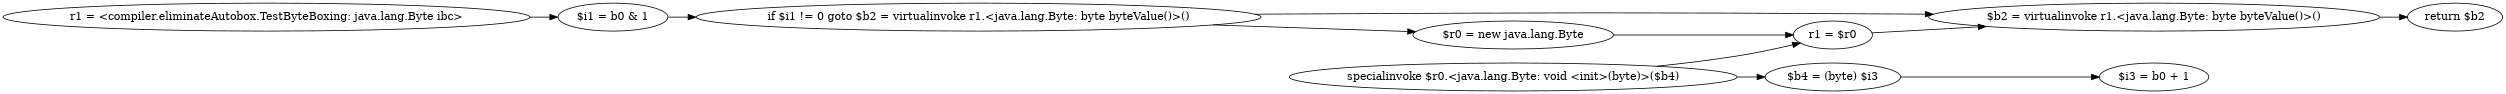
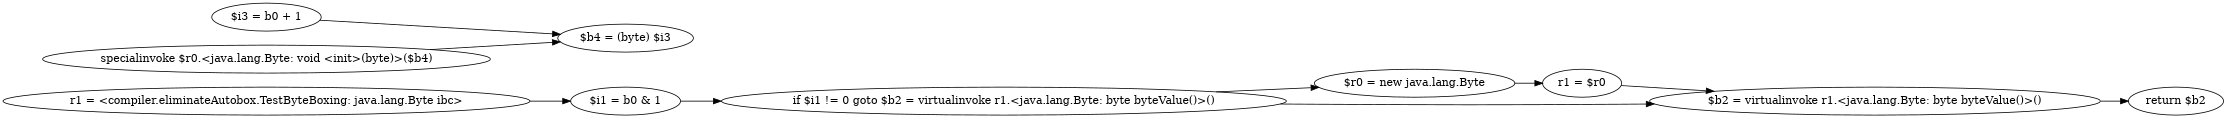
(1725, 58) -> none
(1996, 77) -> (436, 27)
